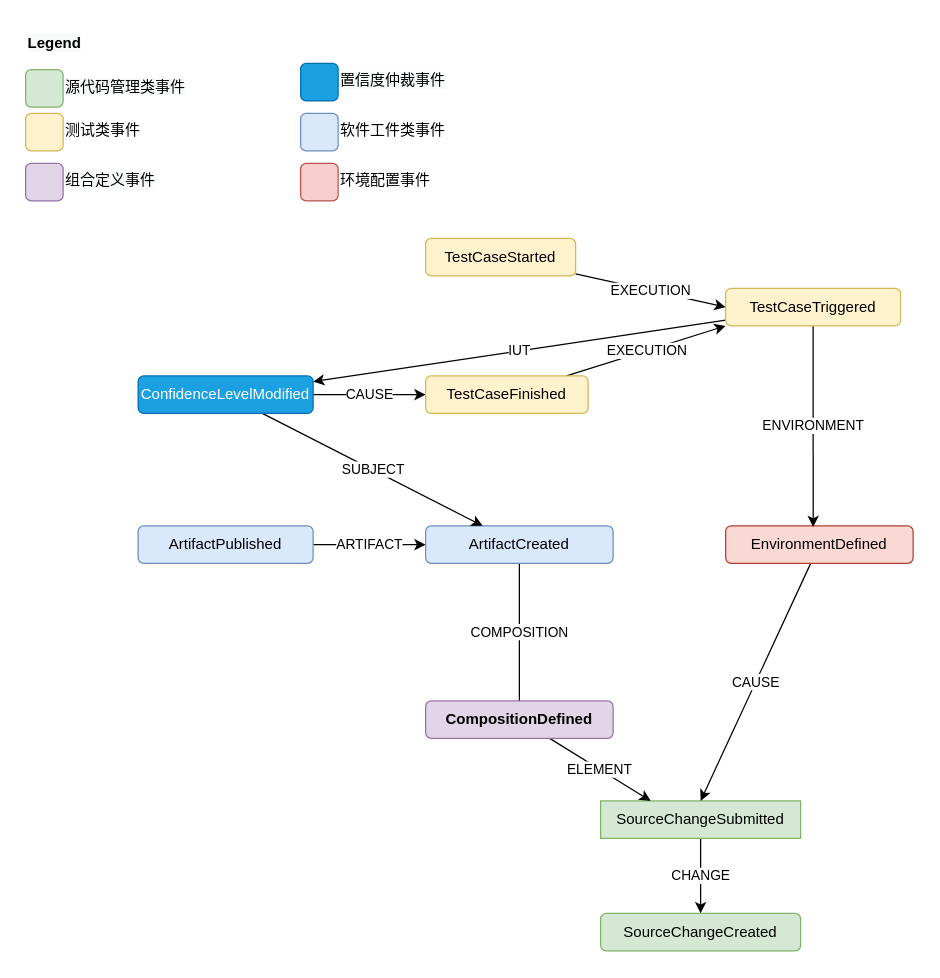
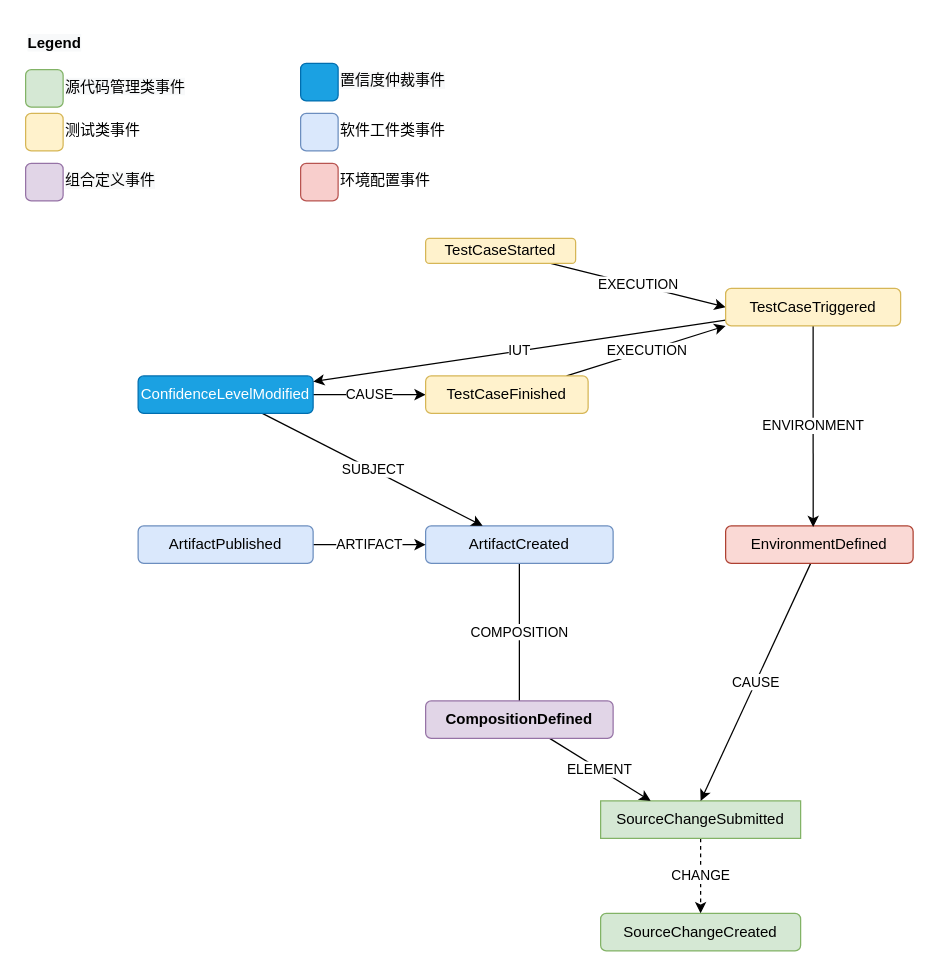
(501, 257) -> (501, 251)
(701, 854) -> (701, 854)
